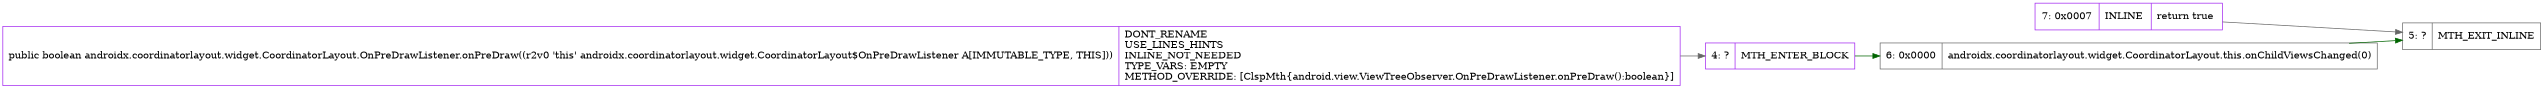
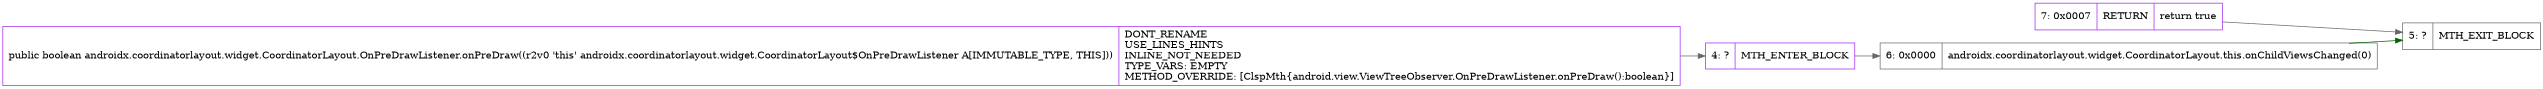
(2124, 16) -> (2126, 16)
(2486, 36) -> (2486, 36)
(1864, 56) -> (1864, 56)
